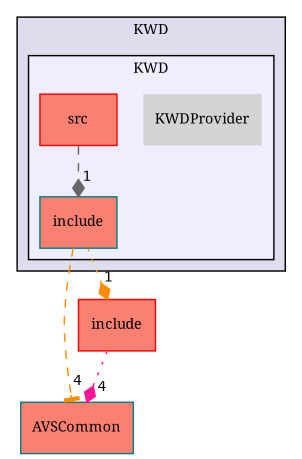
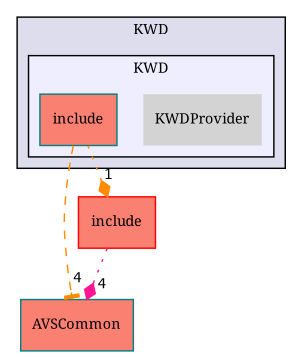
(78, 120) -> none
